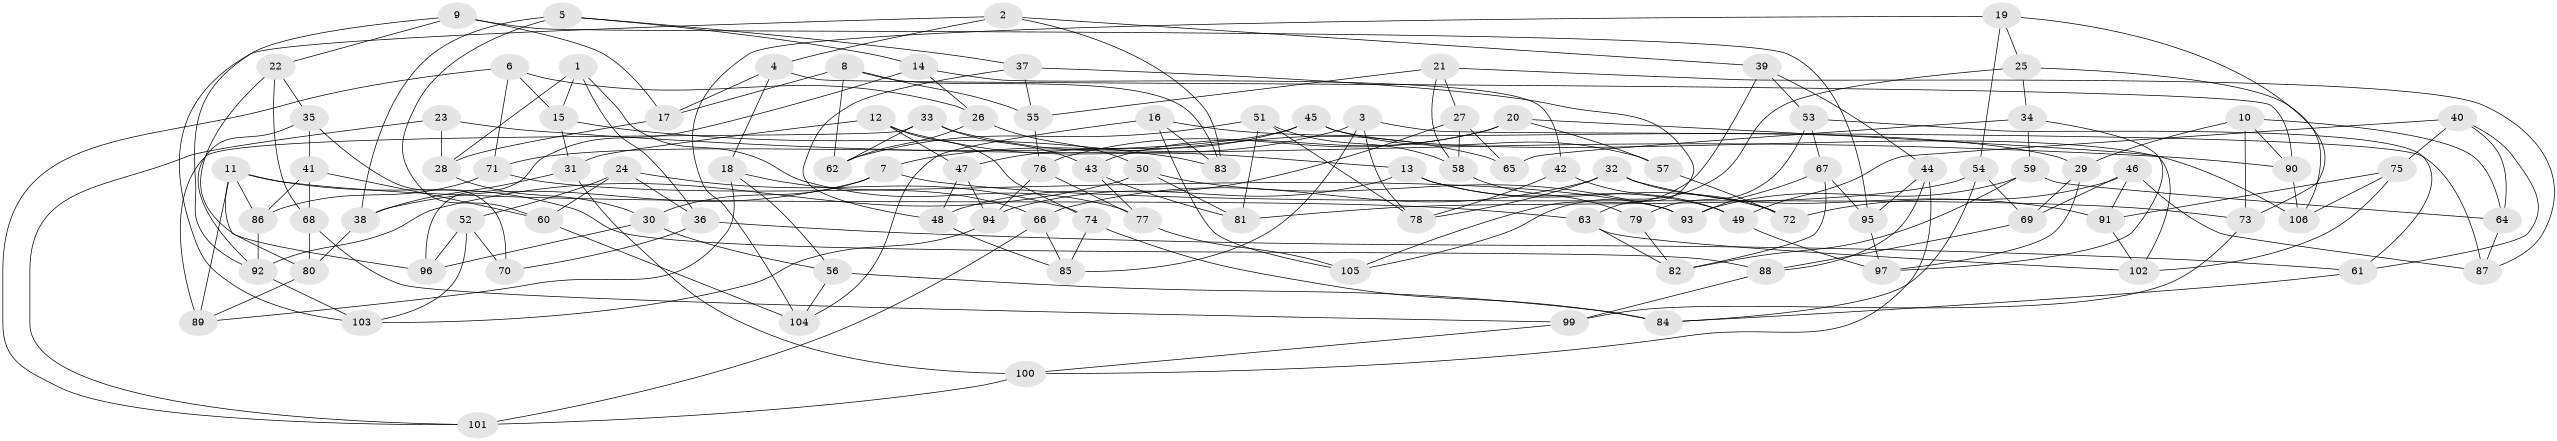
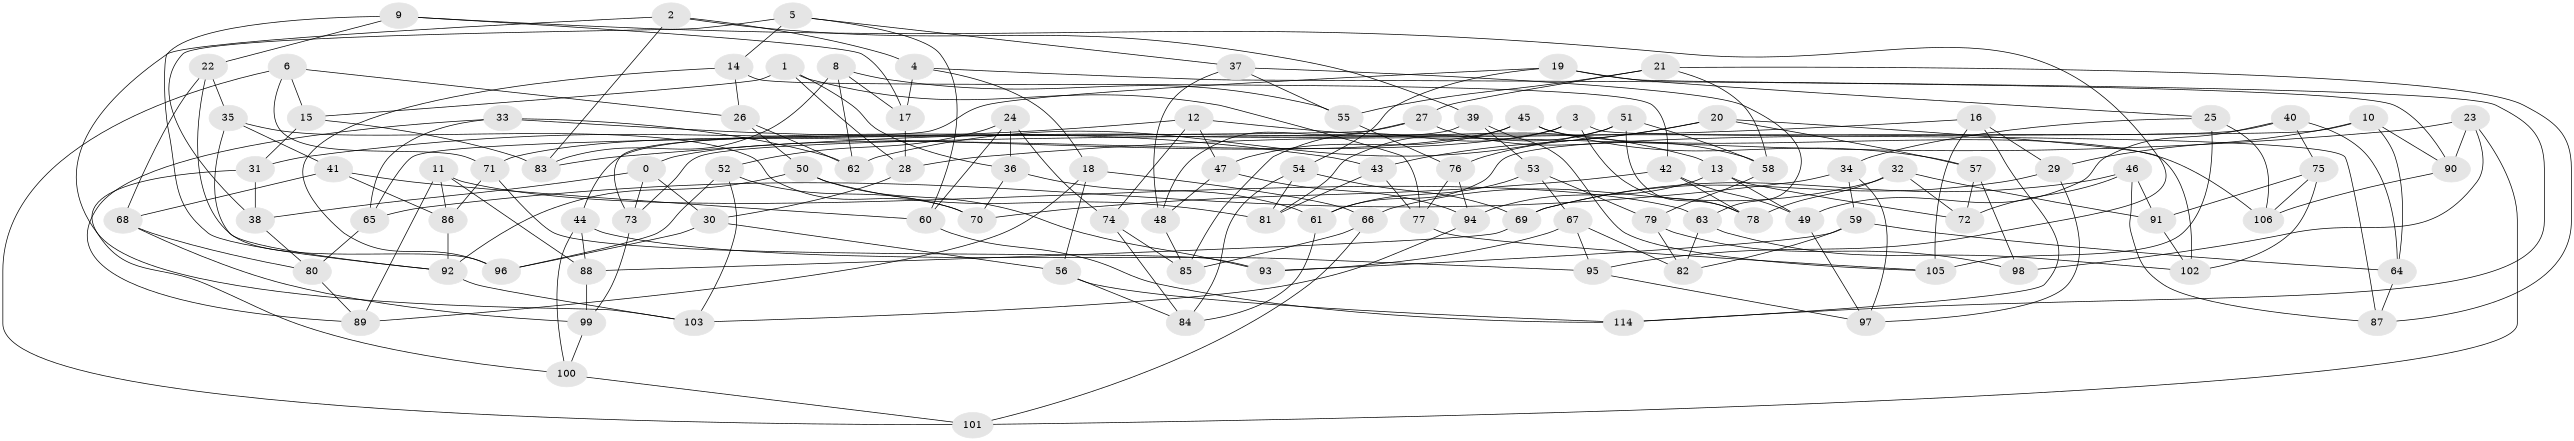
(884, 169) -> (646, 169)
none -> (1322, 195)
(228, 224) -> (341, 246)
none -> (2019, 272)
(799, 323) -> (1623, 323)
